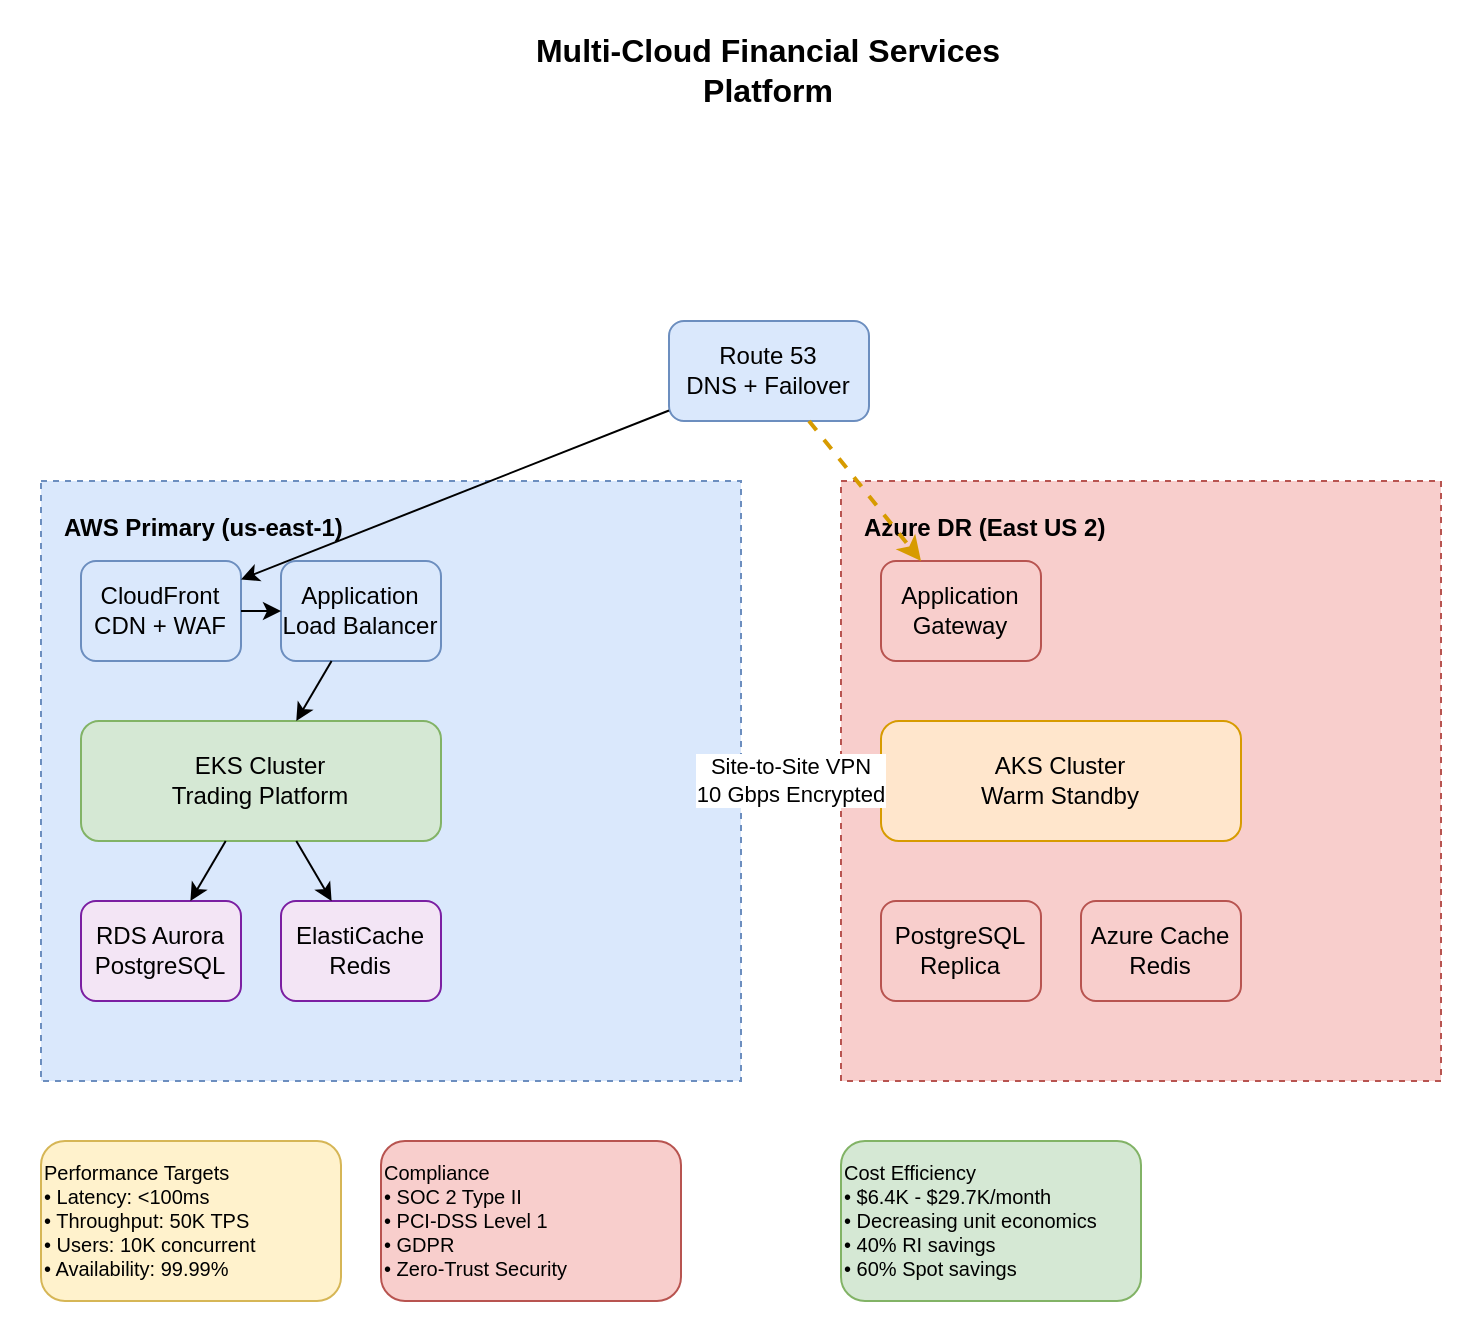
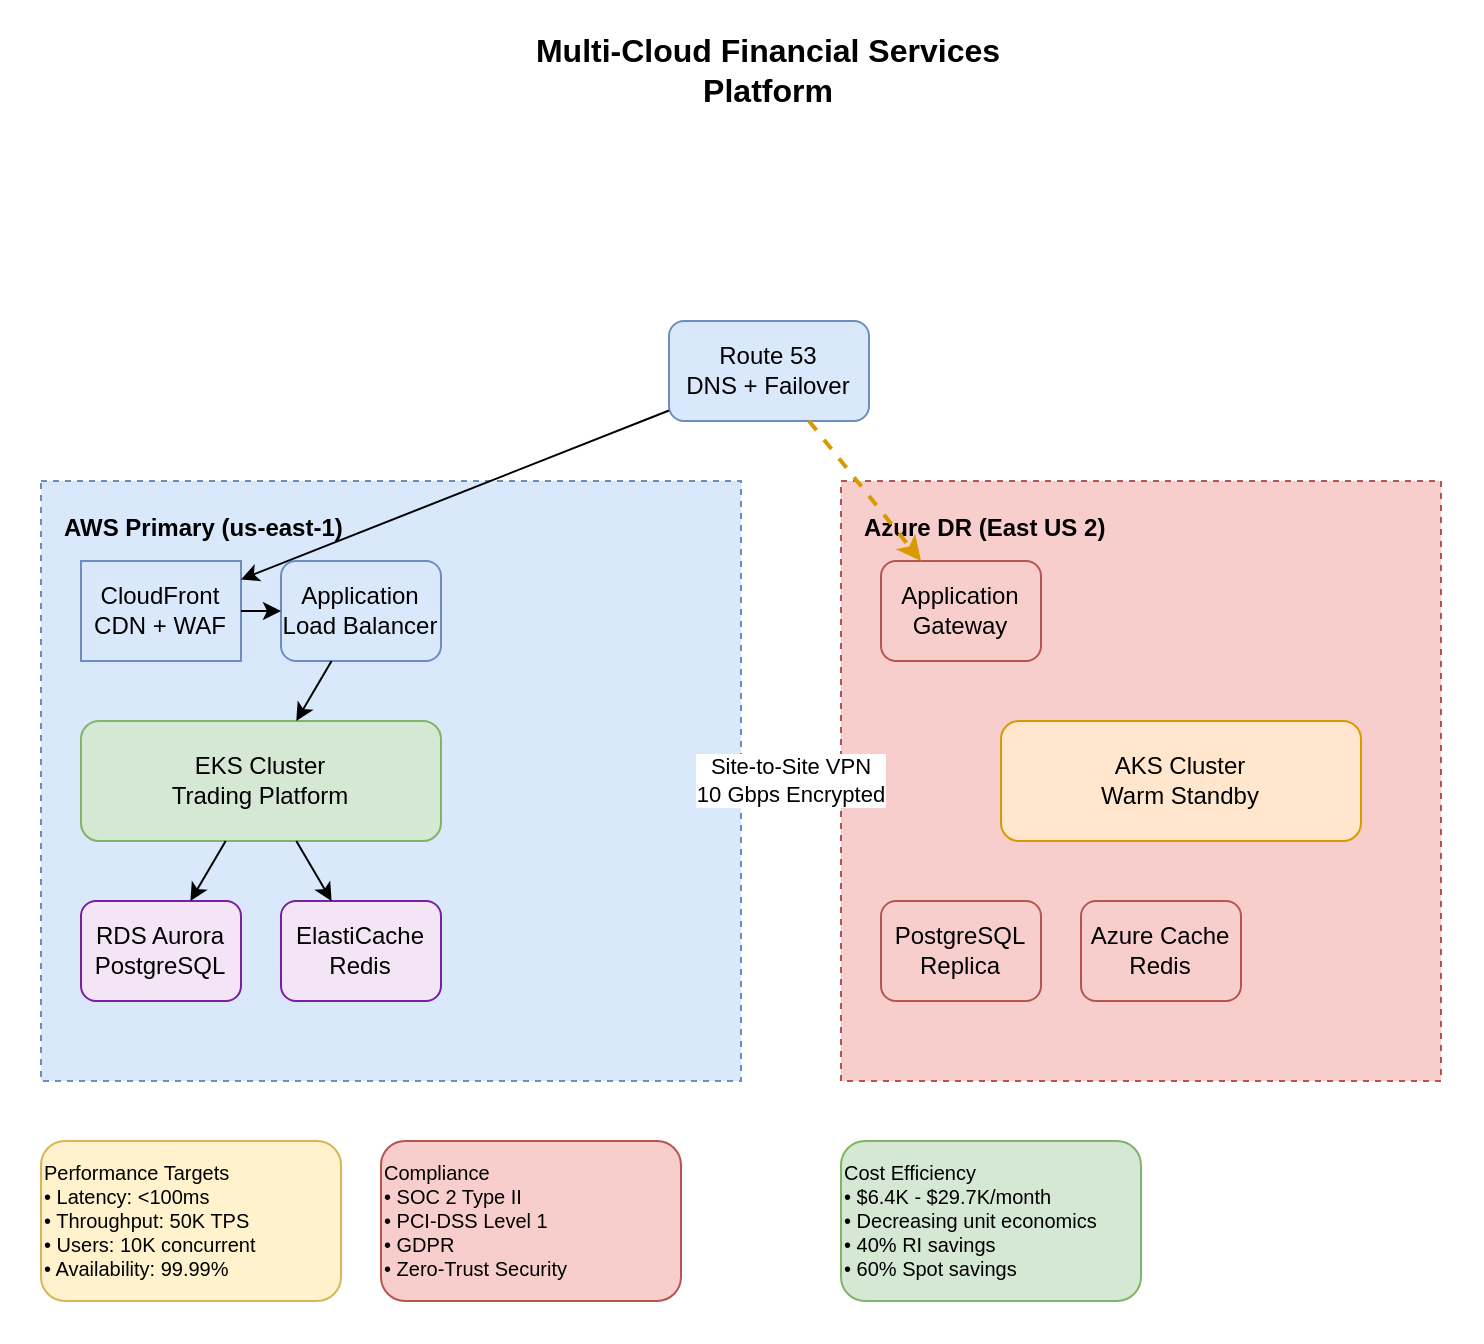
(161, 611) -> (161, 611)
(1061, 781) -> (1181, 781)
